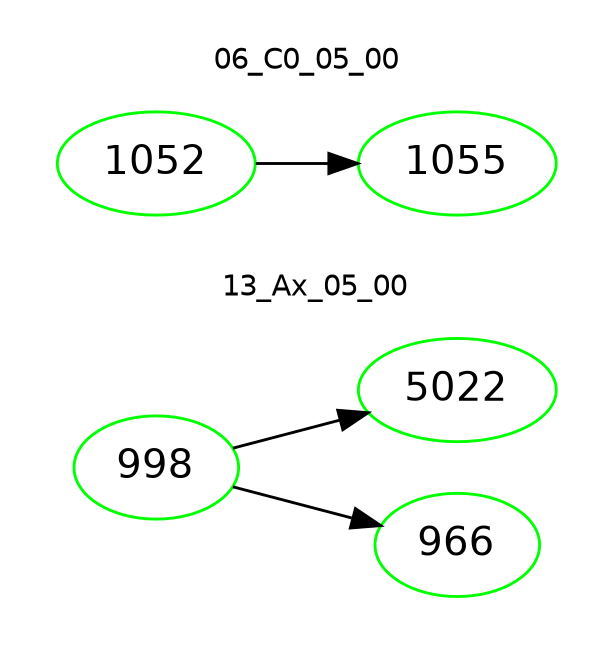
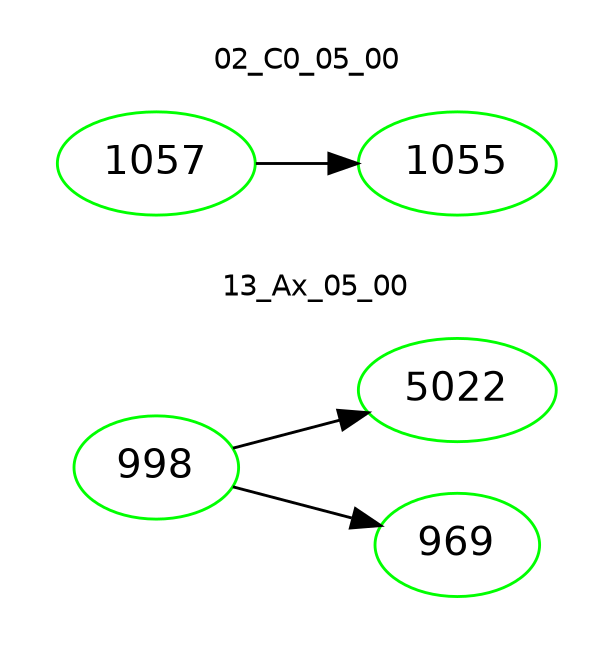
(307, 62) -> (307, 62)
(156, 163) -> (156, 163)
(457, 545) -> (457, 545)
